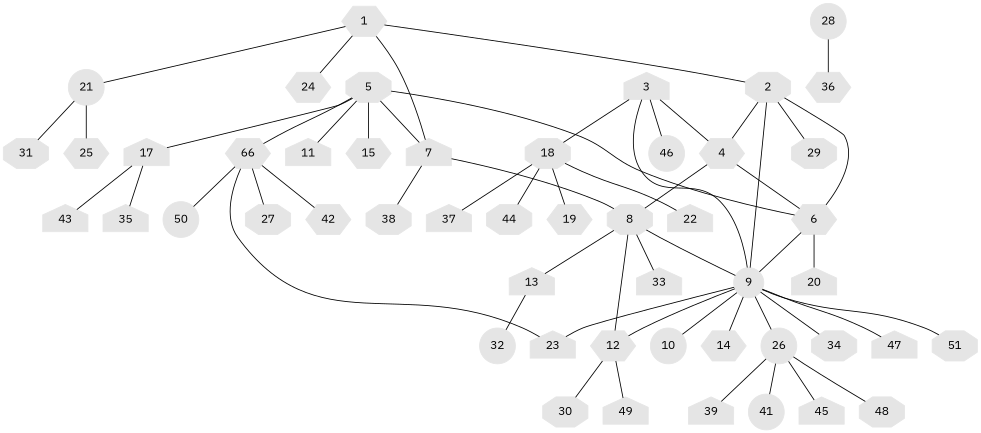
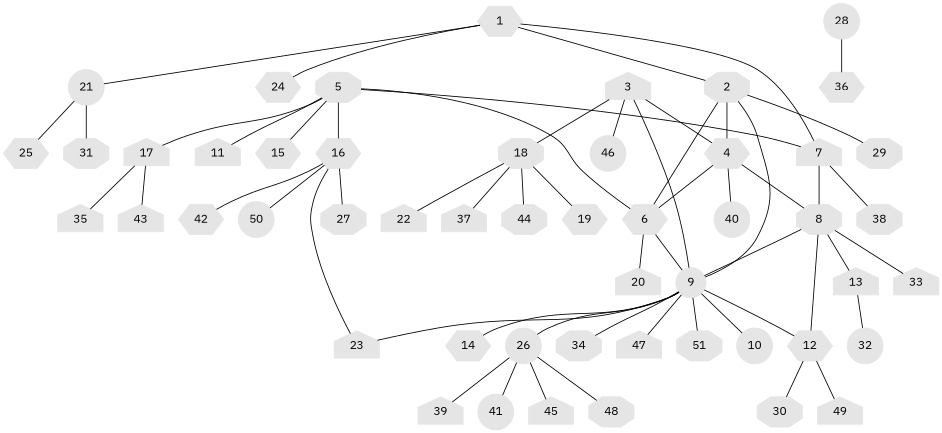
(248, 153) -> (338, 153)
none -> (732, 220)
